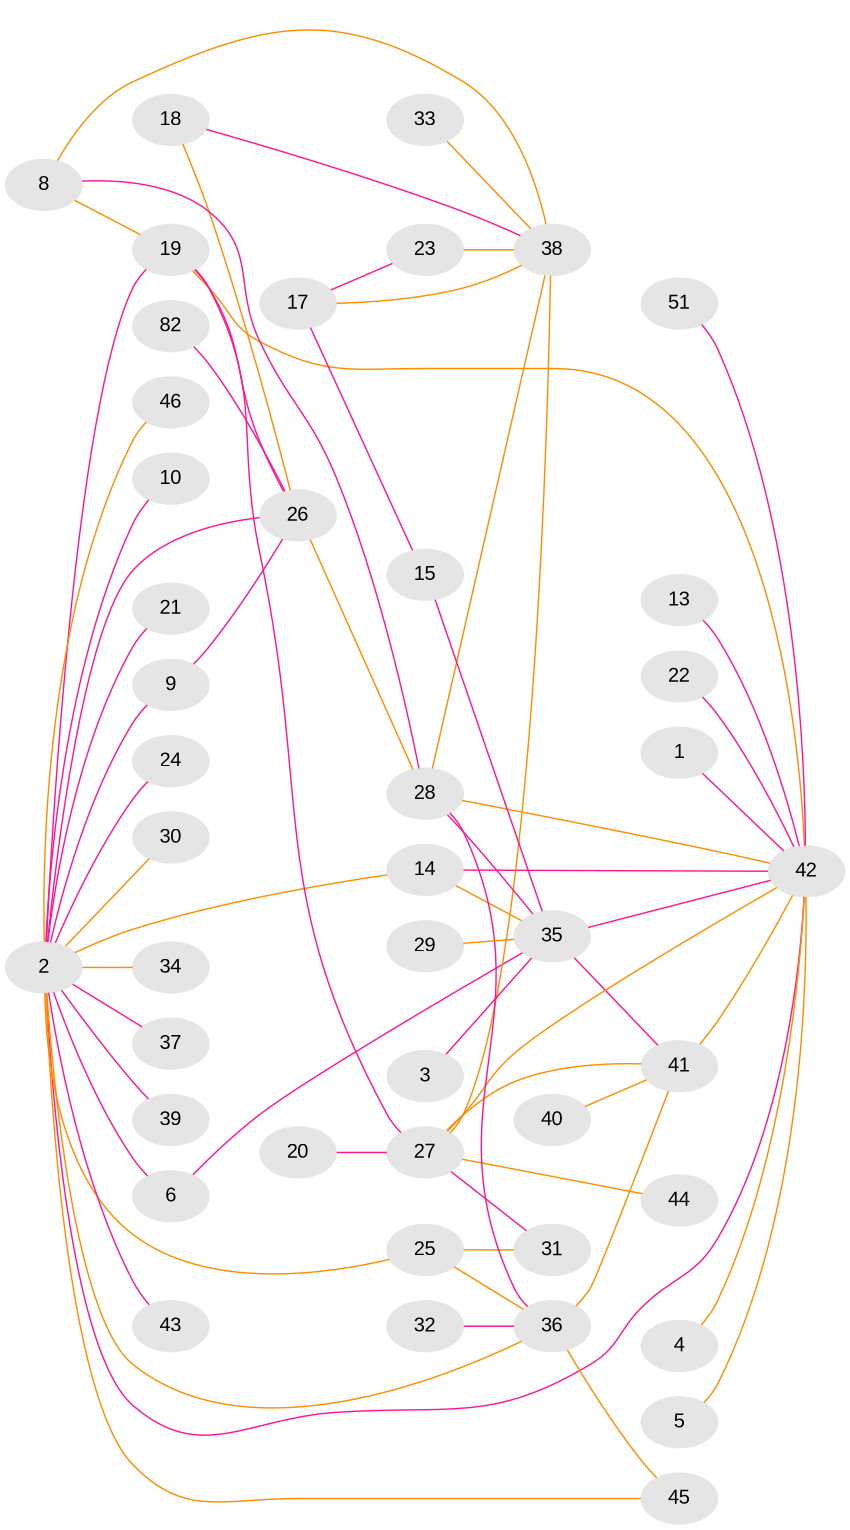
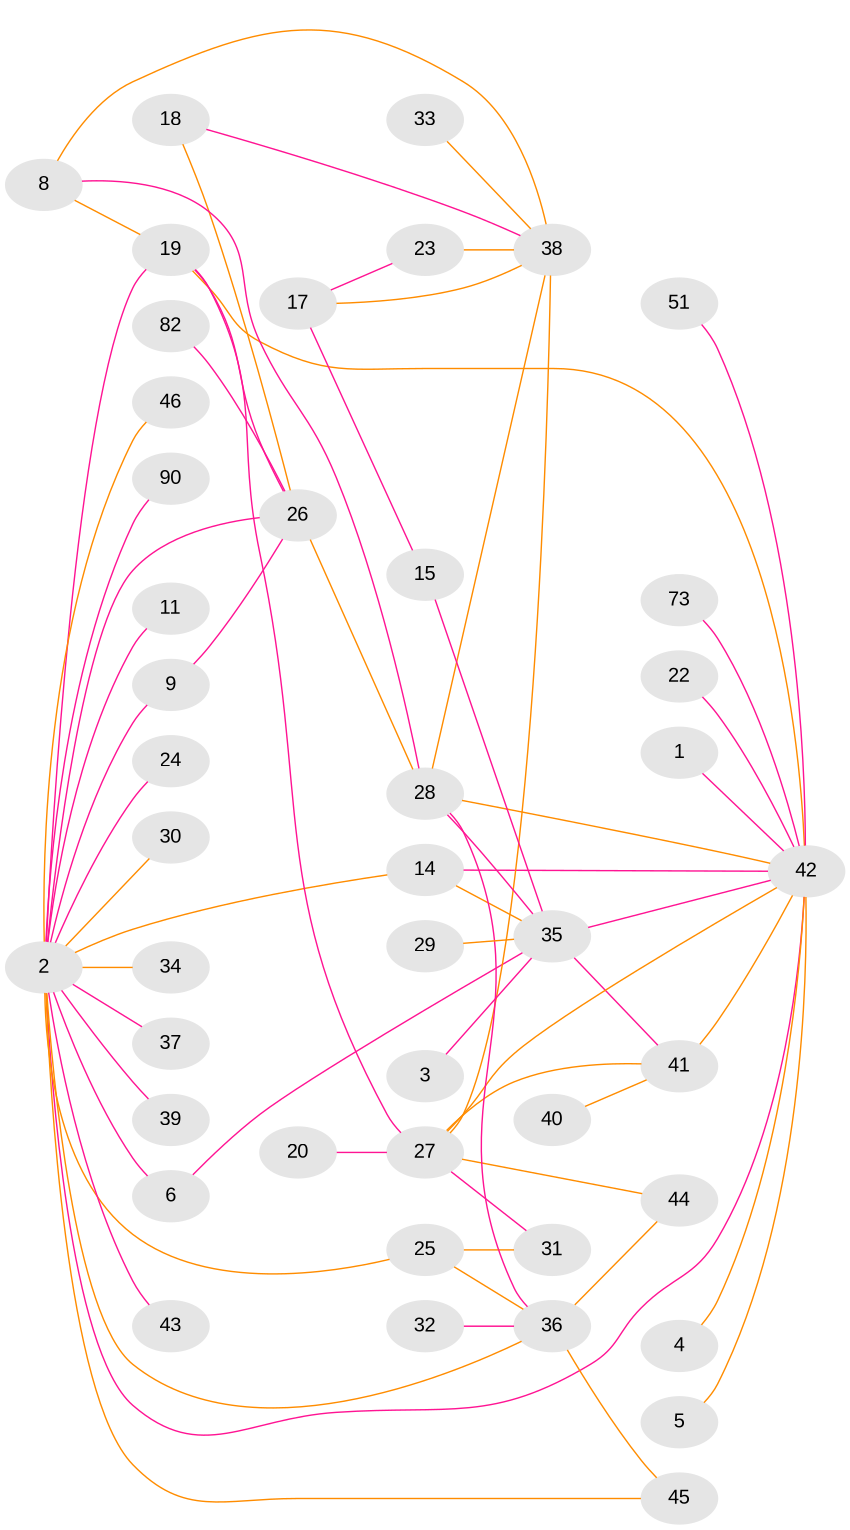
(171, 479) -> (171, 479)
(679, 600) -> (679, 600)
(171, 609) -> (171, 609)
(626, 1201) -> (616, 1263)
